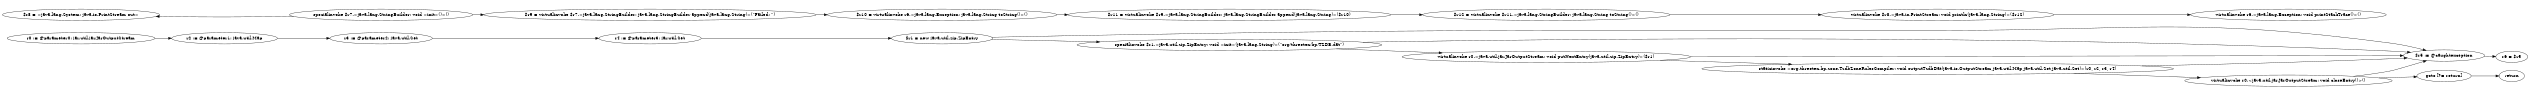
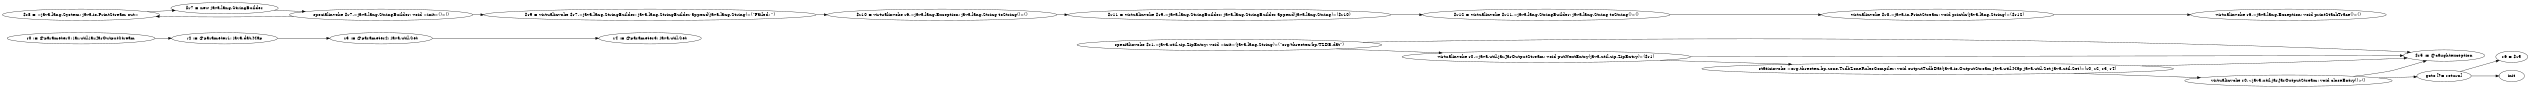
none -> (225, 8)
(225, 38) -> (225, 38)
(650, 38) -> (650, 38)
(942, 38) -> none
(2488, 56) -> (2478, 66)
(2512, 76) -> (2512, 76)
